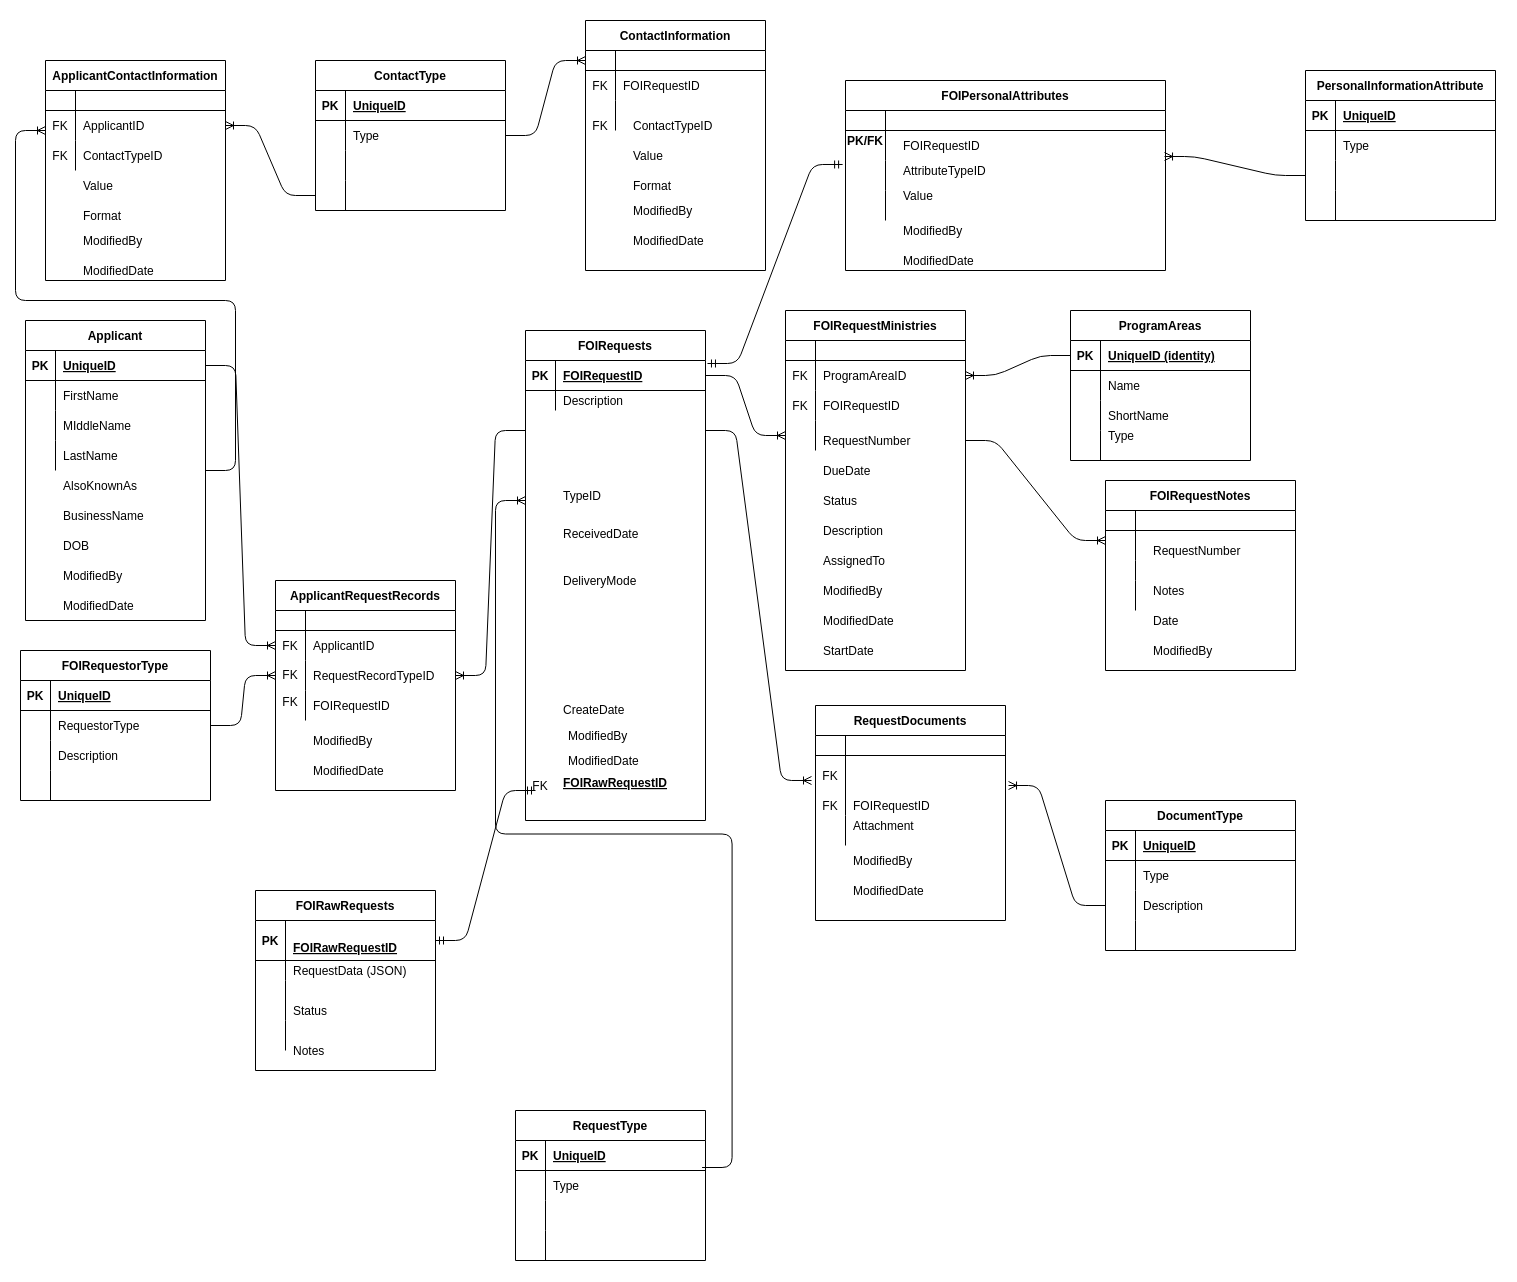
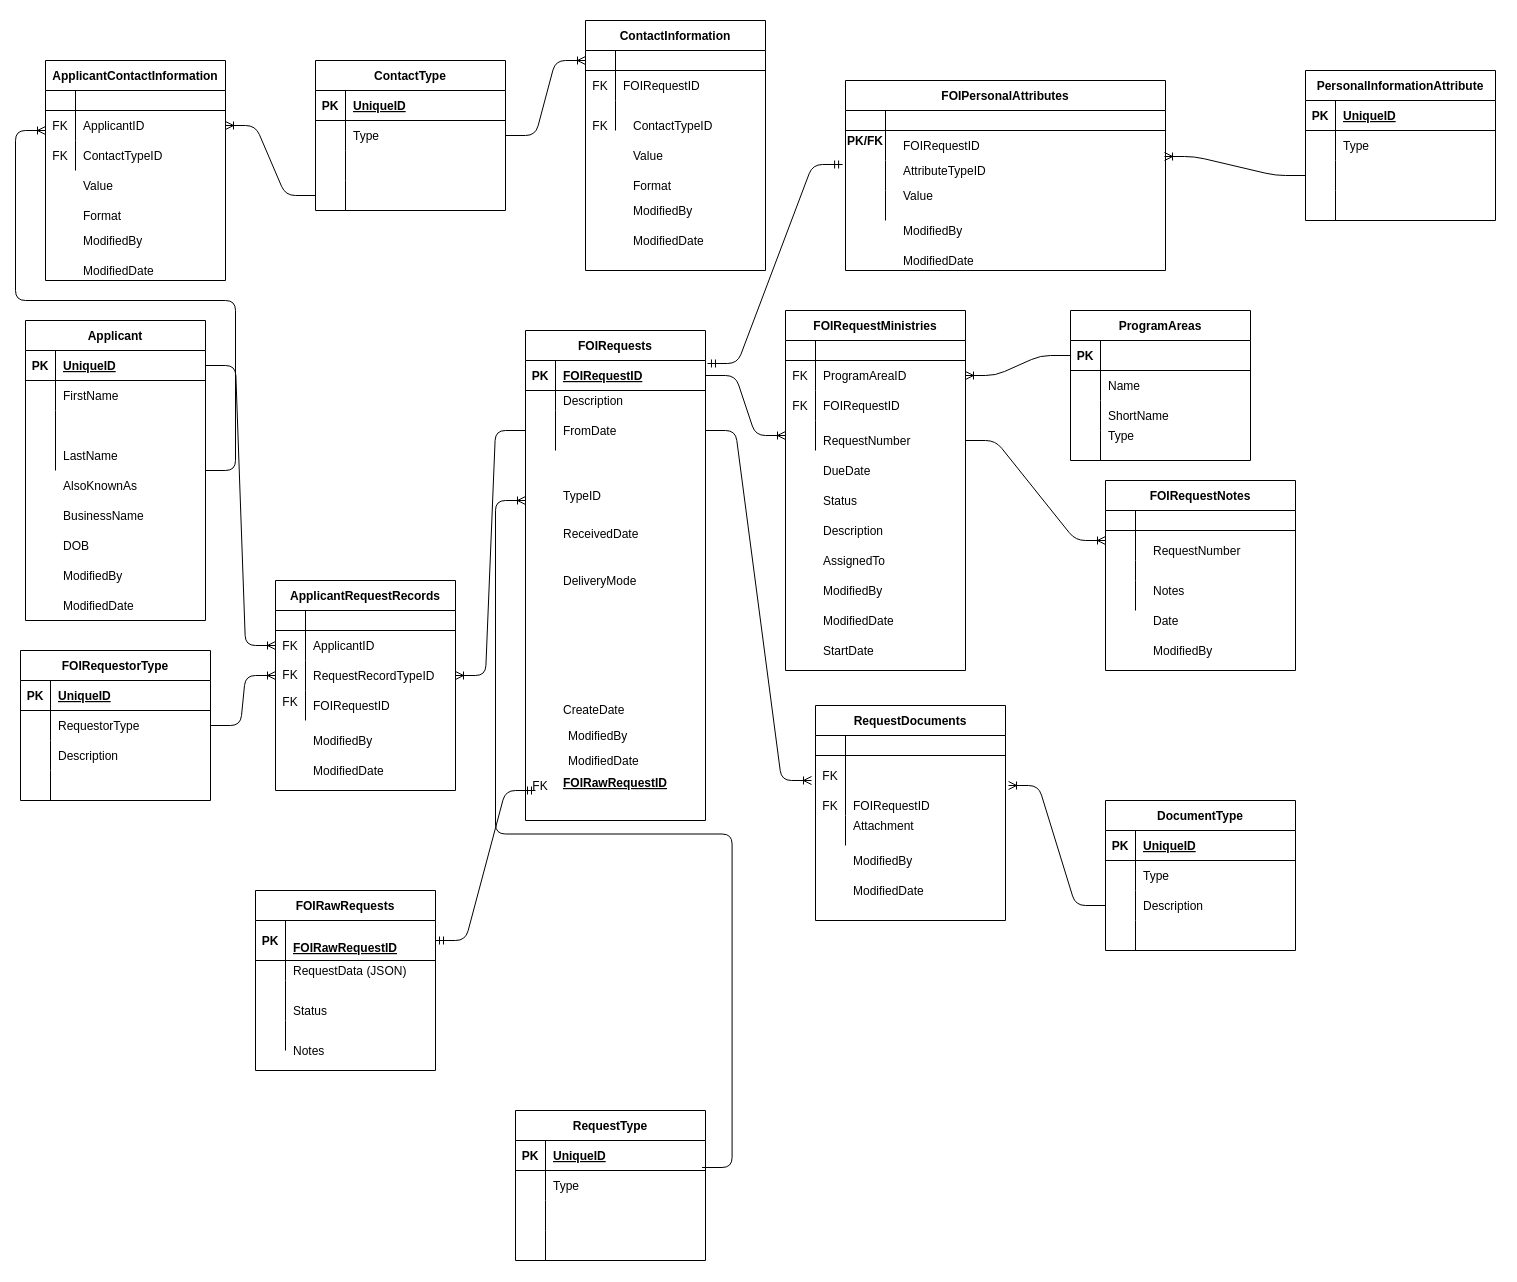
(1176, 356) -> none
(131, 426) -> none
none -> (631, 431)
